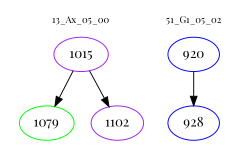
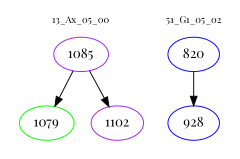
(81, 54) -> (81, 54)
(194, 54) -> (194, 54)
